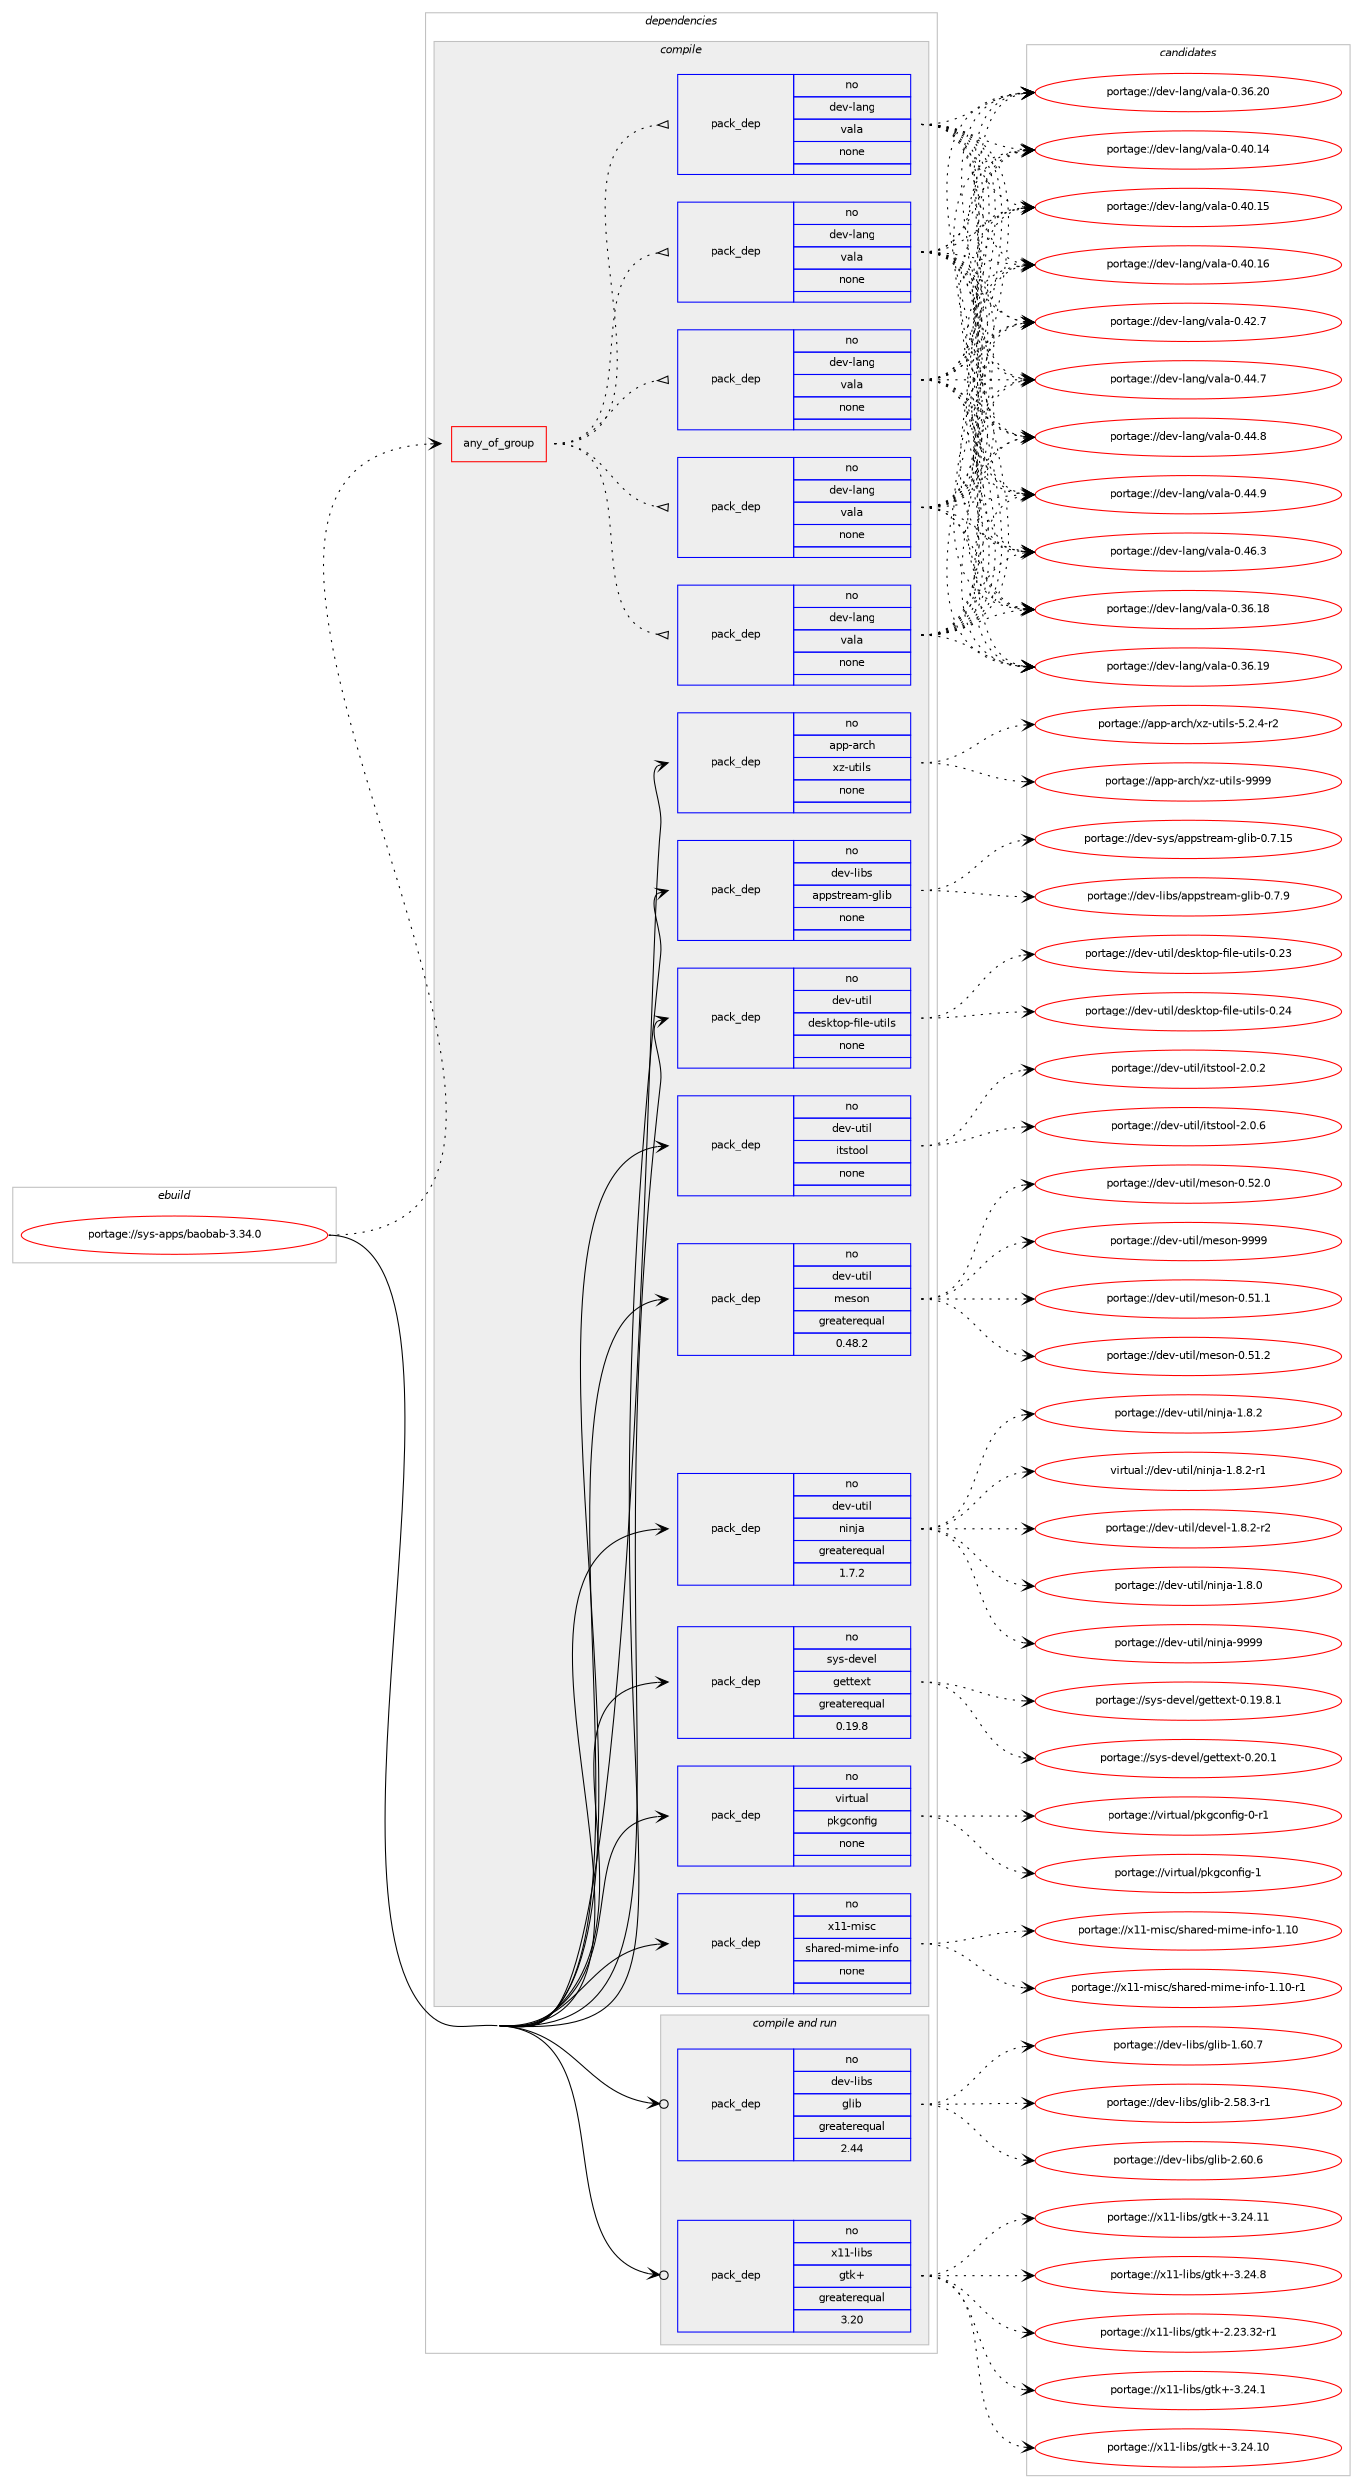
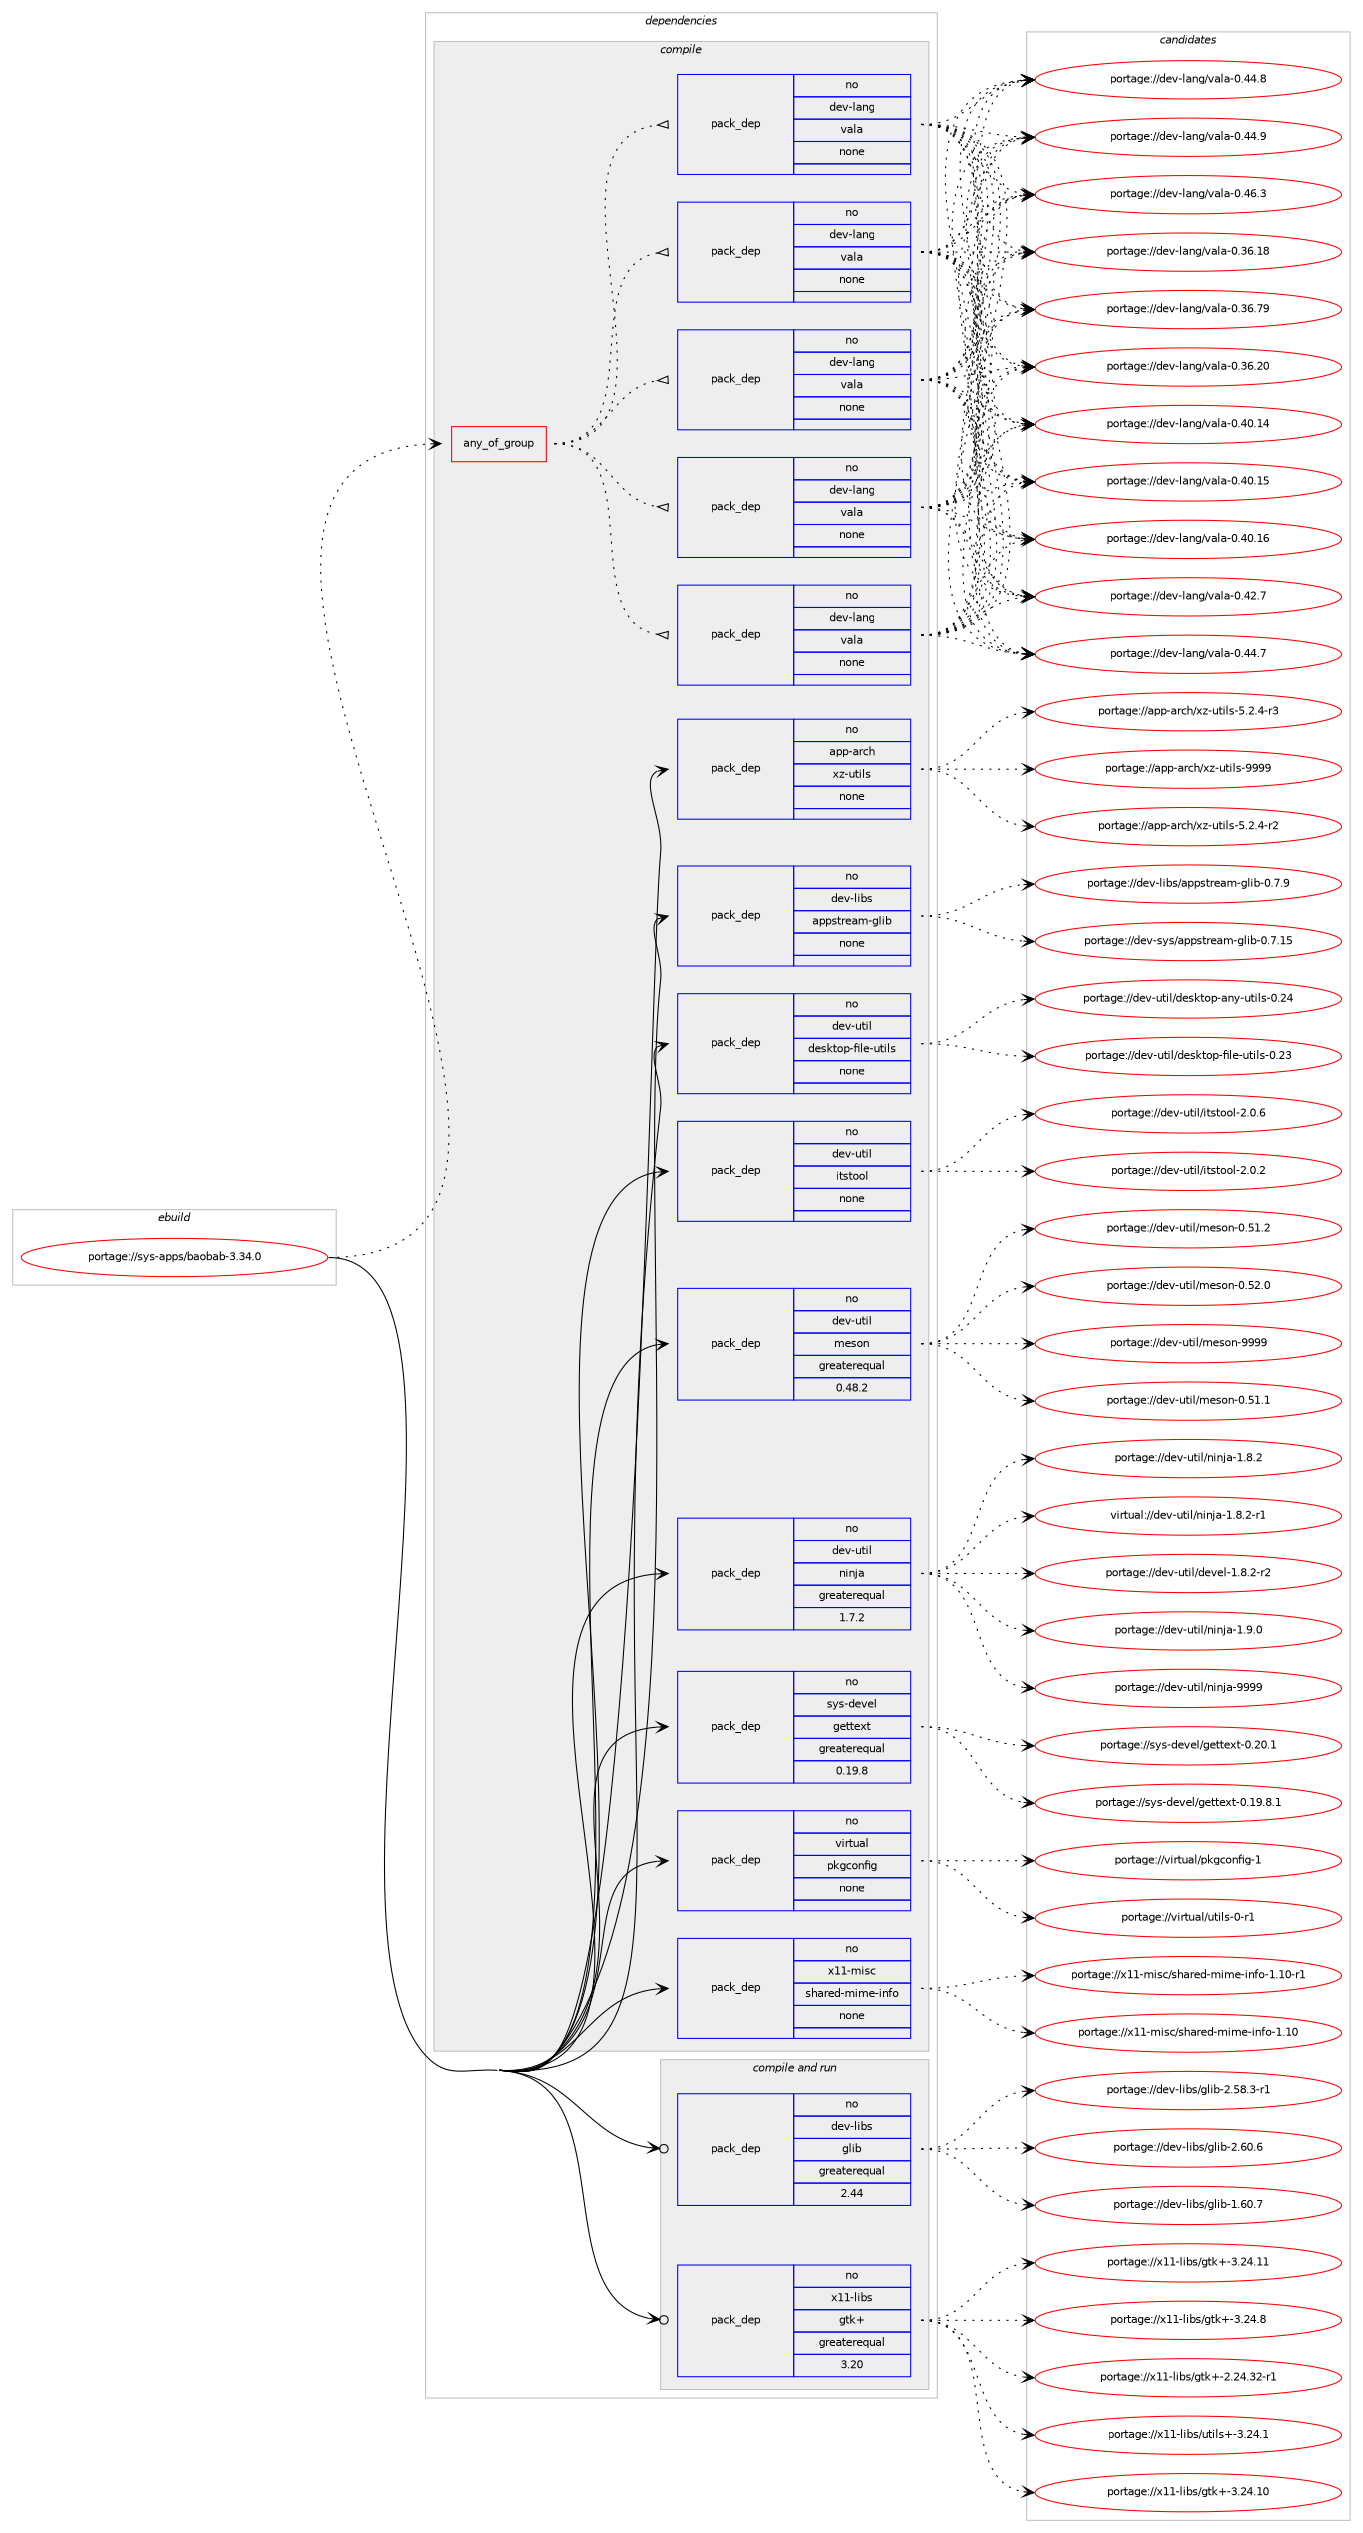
(1188, 667) -> (1188, 310)
none -> (1188, 712)
(1188, 1012) -> (1188, 999)
(1188, 1586) -> (1188, 1631)
(1188, 1816) -> (1188, 1918)
(1188, 2333) -> (1188, 2378)
(1188, 2391) -> (1188, 2435)
